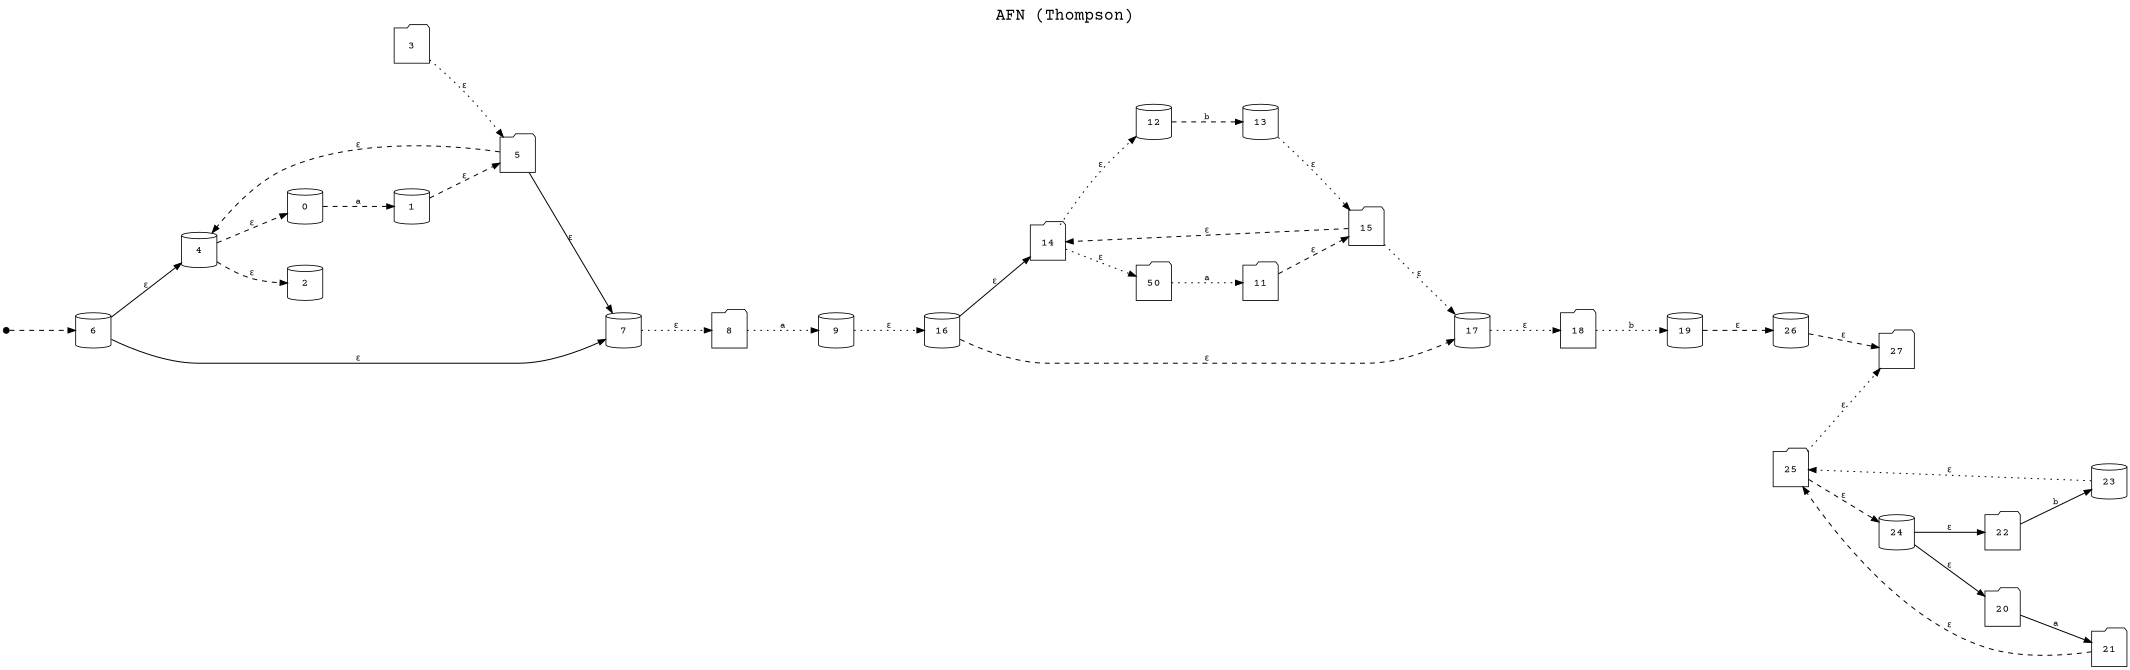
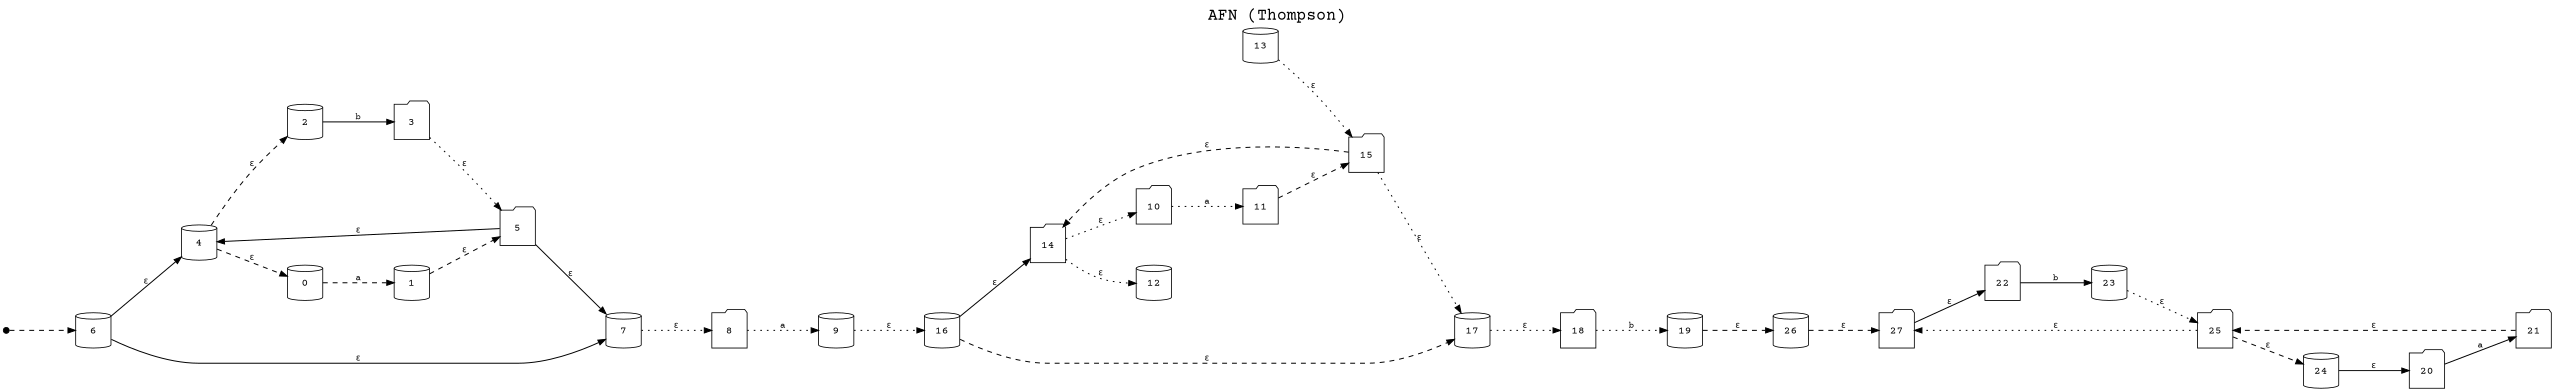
none -> (355, 122)
(1203, 122) -> none
(346, 151) -> (362, 235)
(1154, 283) -> (1154, 206)
(1946, 532) -> (1946, 308)
